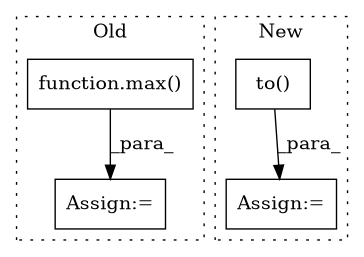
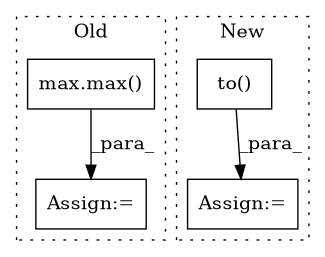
(110, 84) -> (91, 84)
